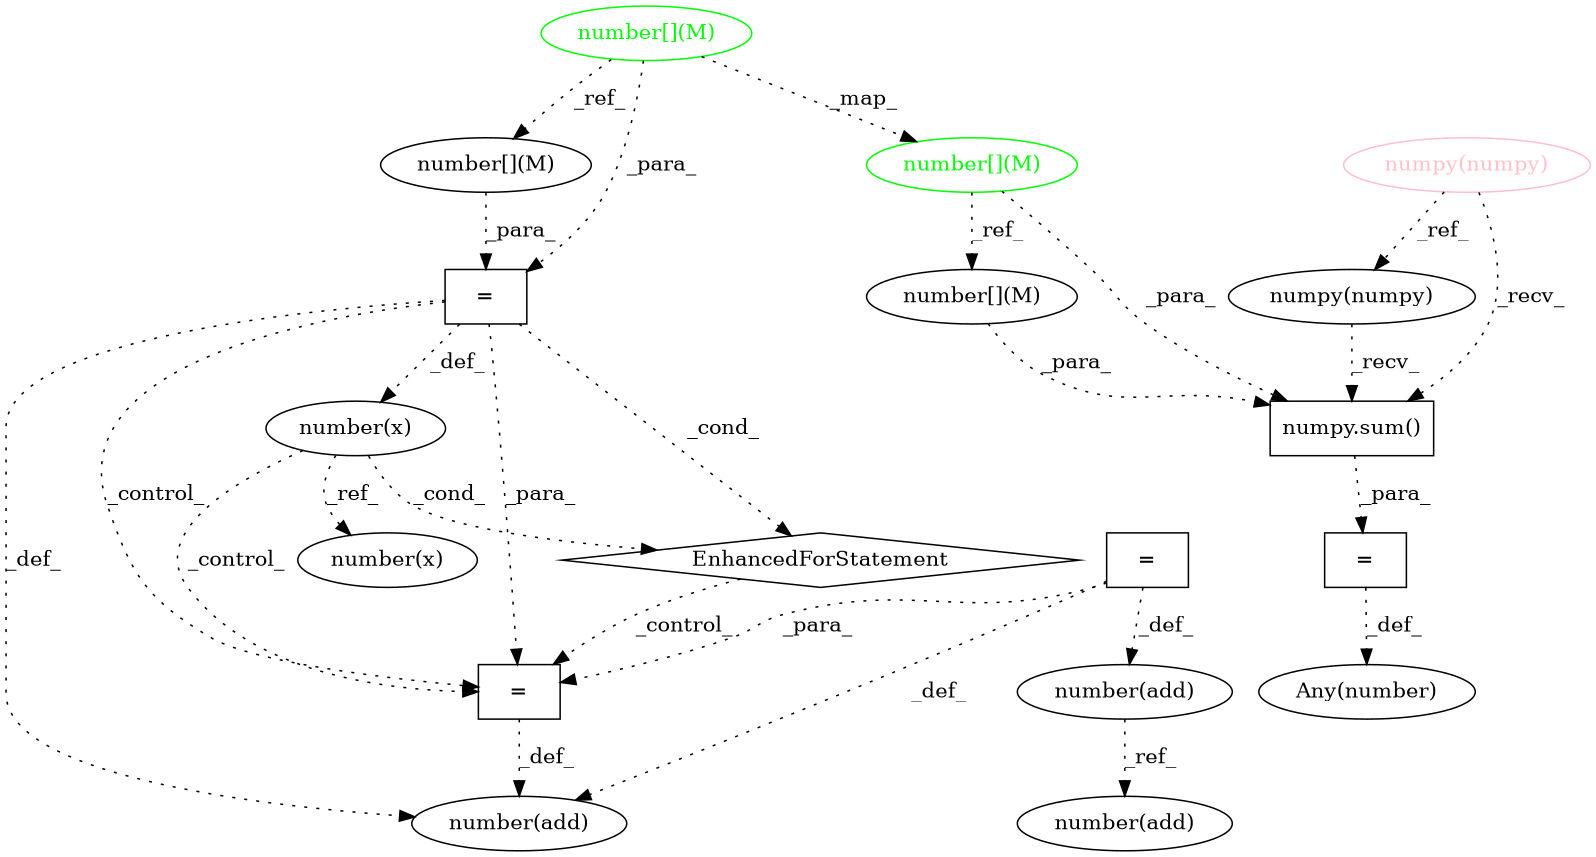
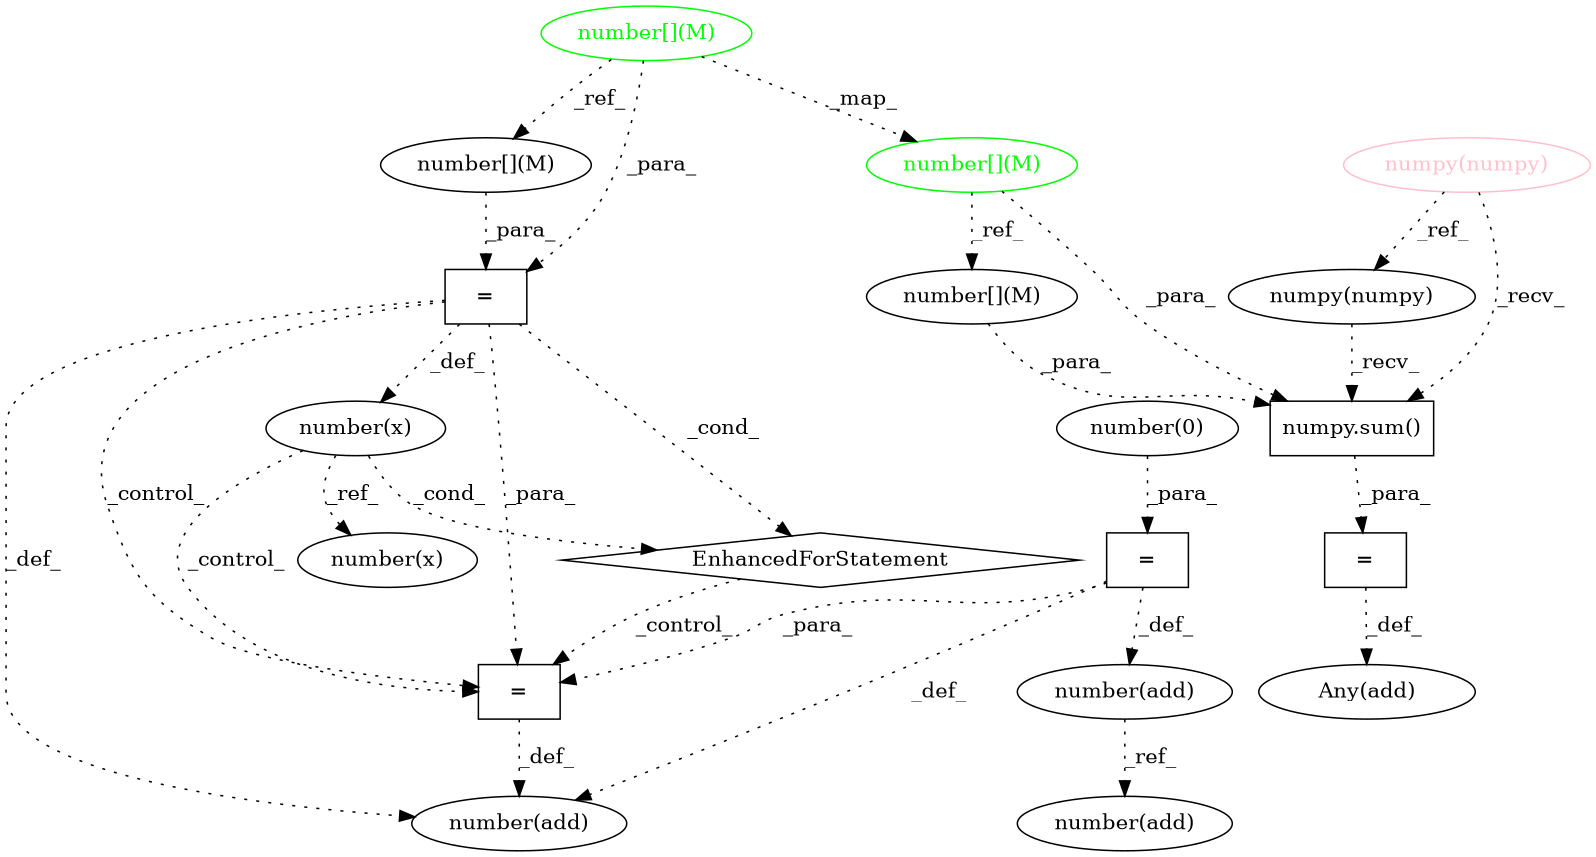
none -> (1148, 428)
(1367, 692) -> (1367, 692)
